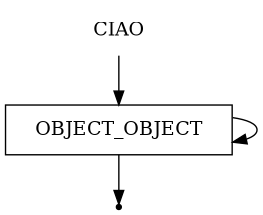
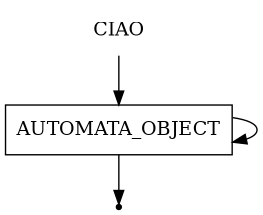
(119, 130) -> (119, 130)
